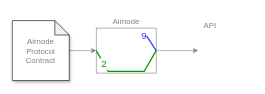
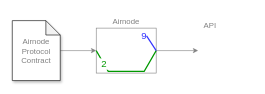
(41, 50) -> (36, 50)
